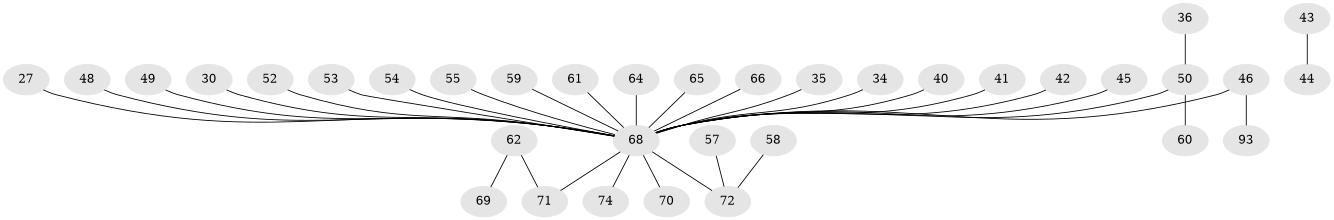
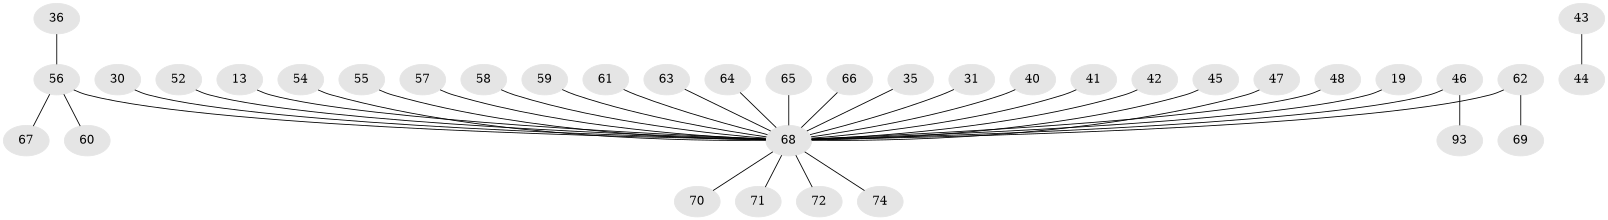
(26, 80) -> (1277, 80)
(148, 80) -> (1399, 80)
(331, 80) -> (240, 80)
none -> (667, 80)
(880, 80) -> (972, 80)
(1185, 80) -> (57, 80)
none -> (26, 141)
(530, 171) -> (1315, 118)
(720, 171) -> (601, 125)
(751, 171) -> (632, 122)
